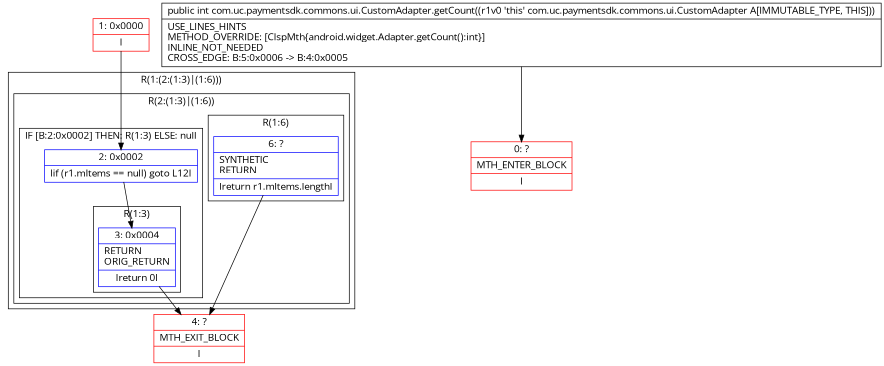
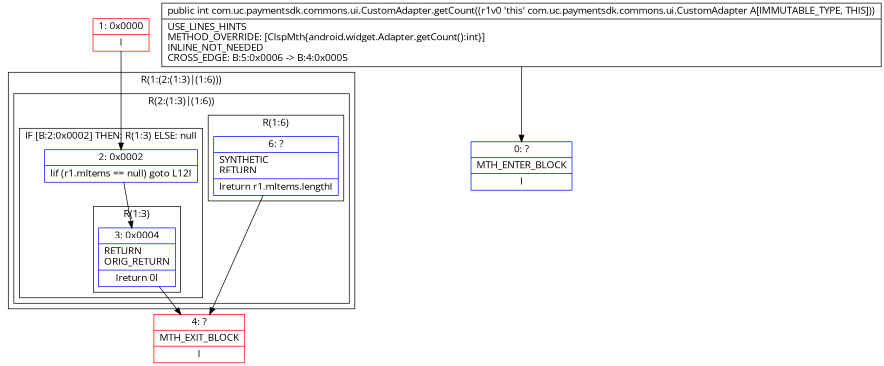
(522, 166) -> (522, 166)
